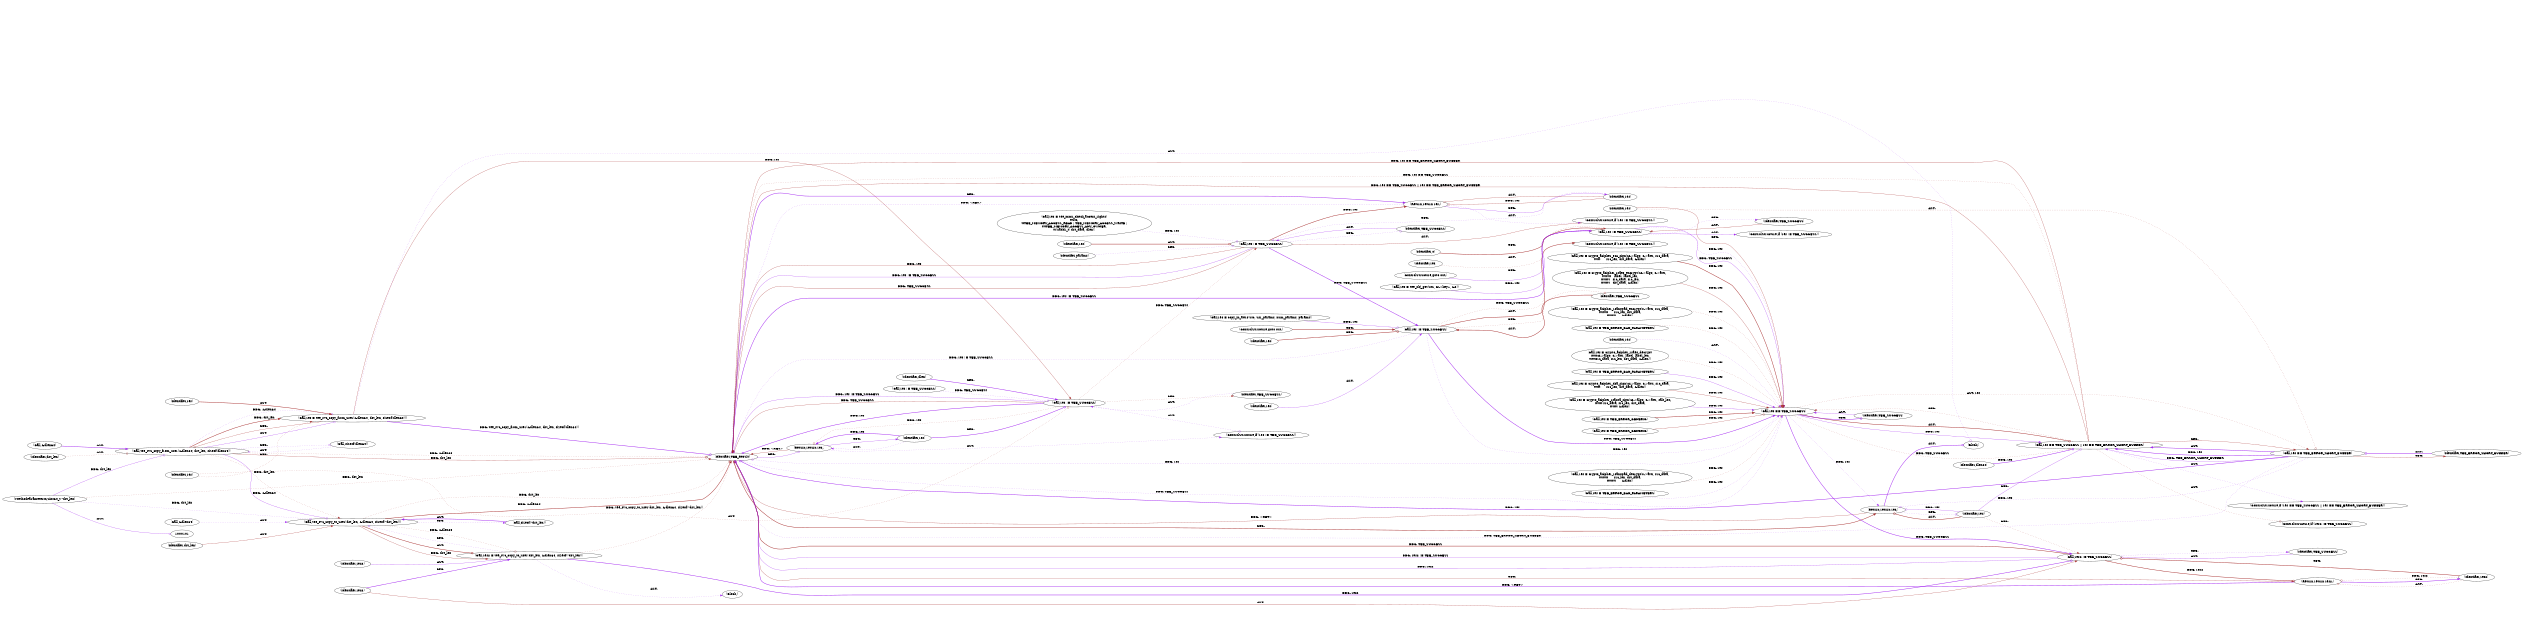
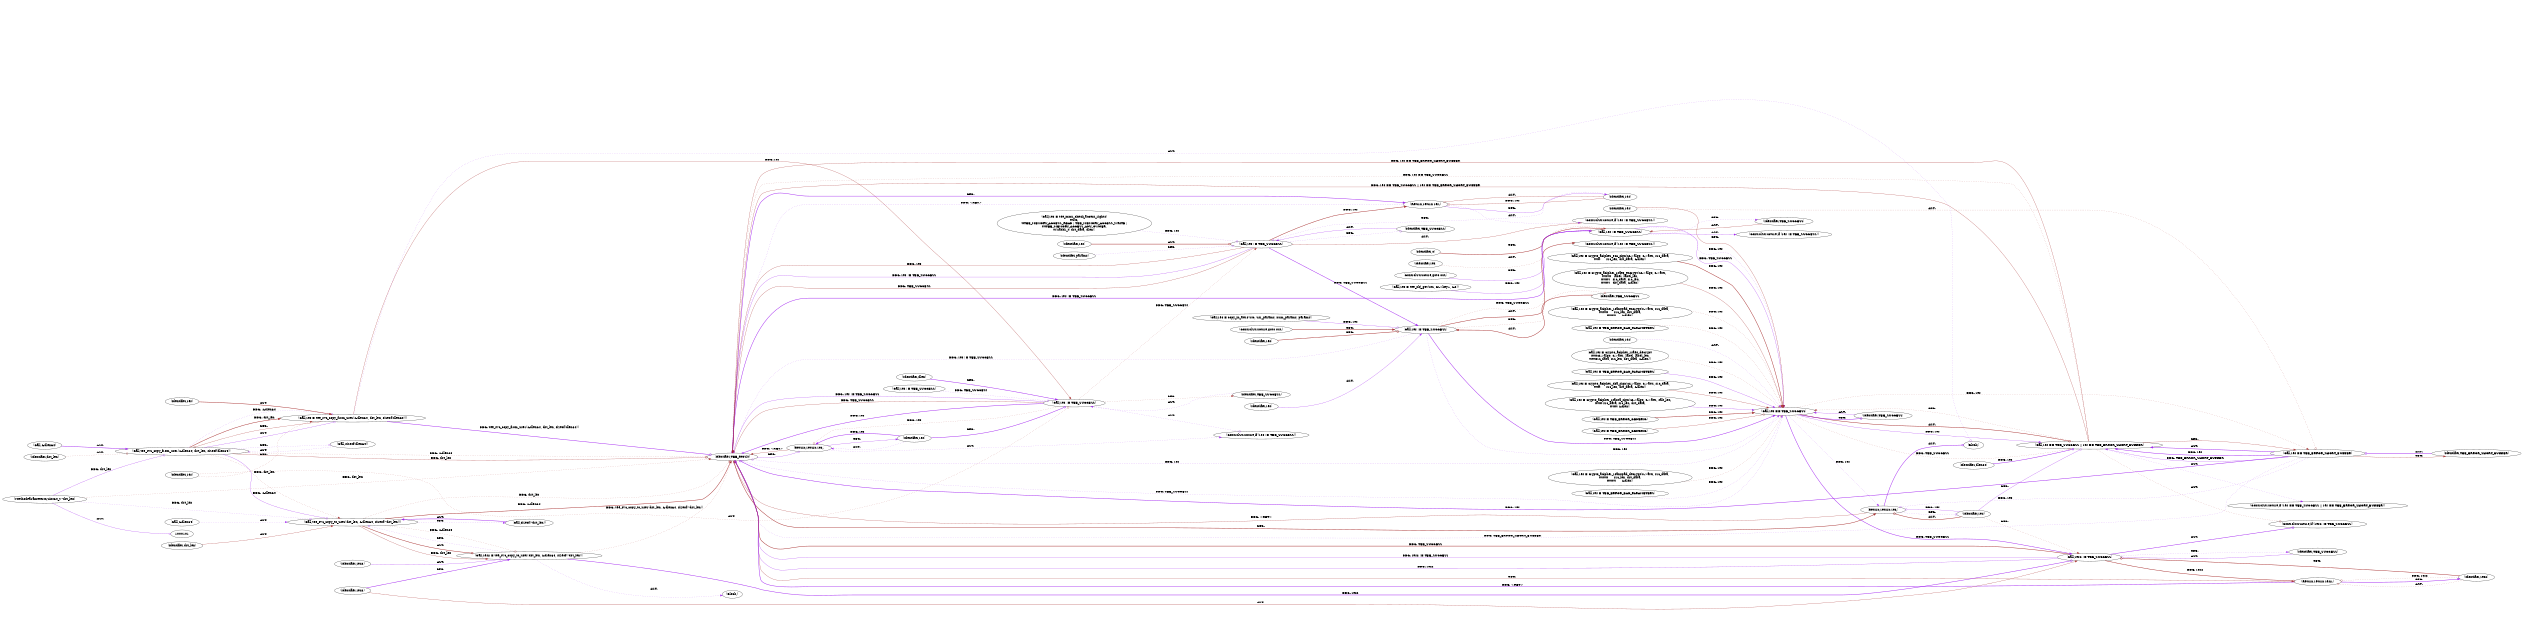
(1974, 393) -> (1974, 393)
none -> (2201, 541)
